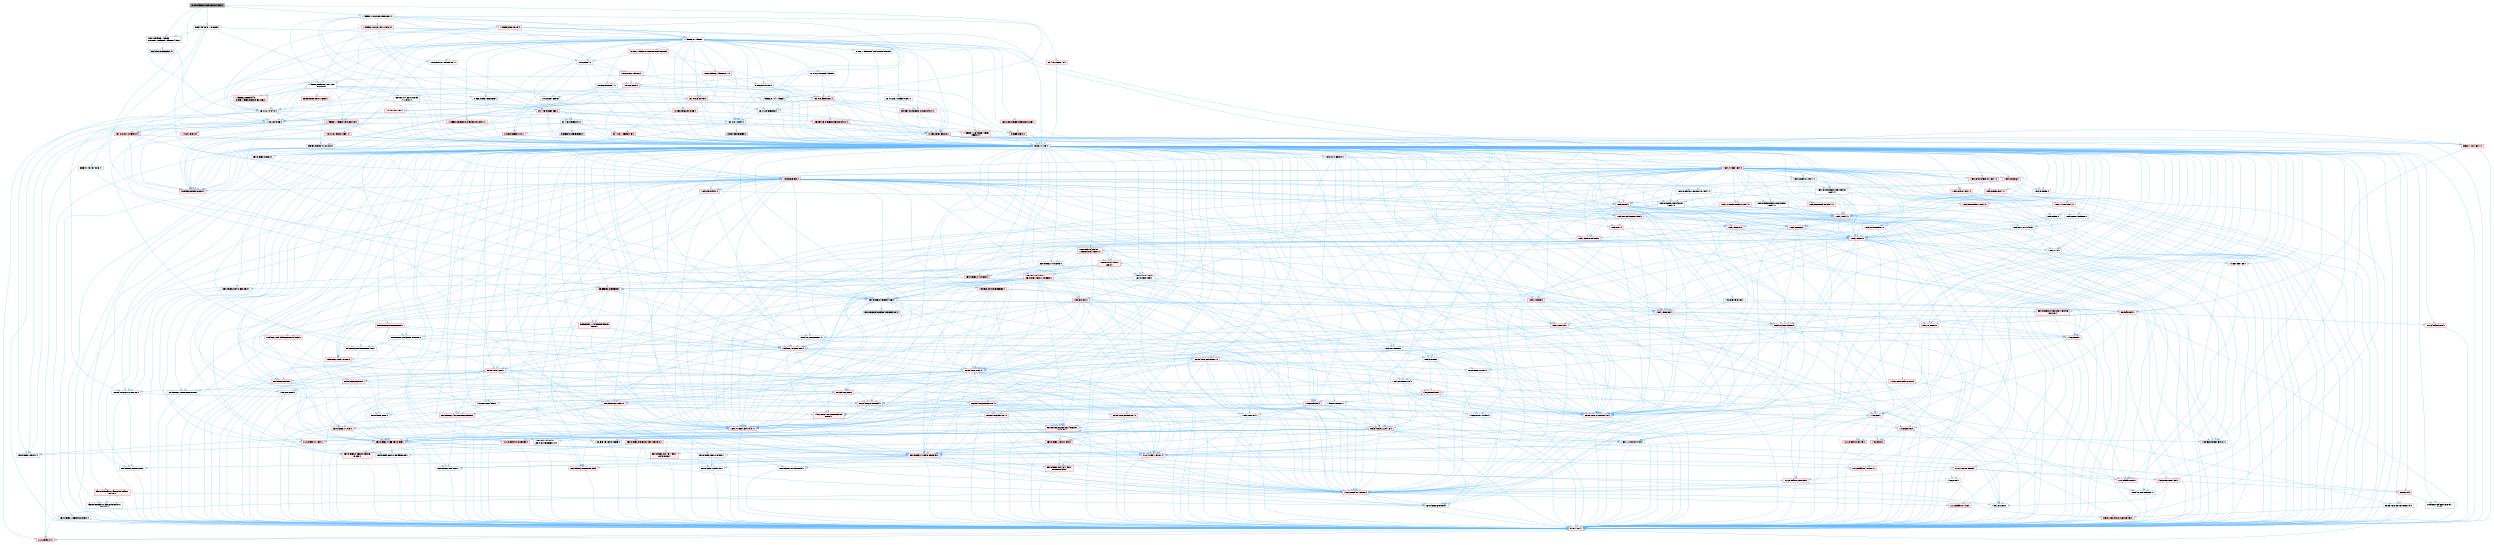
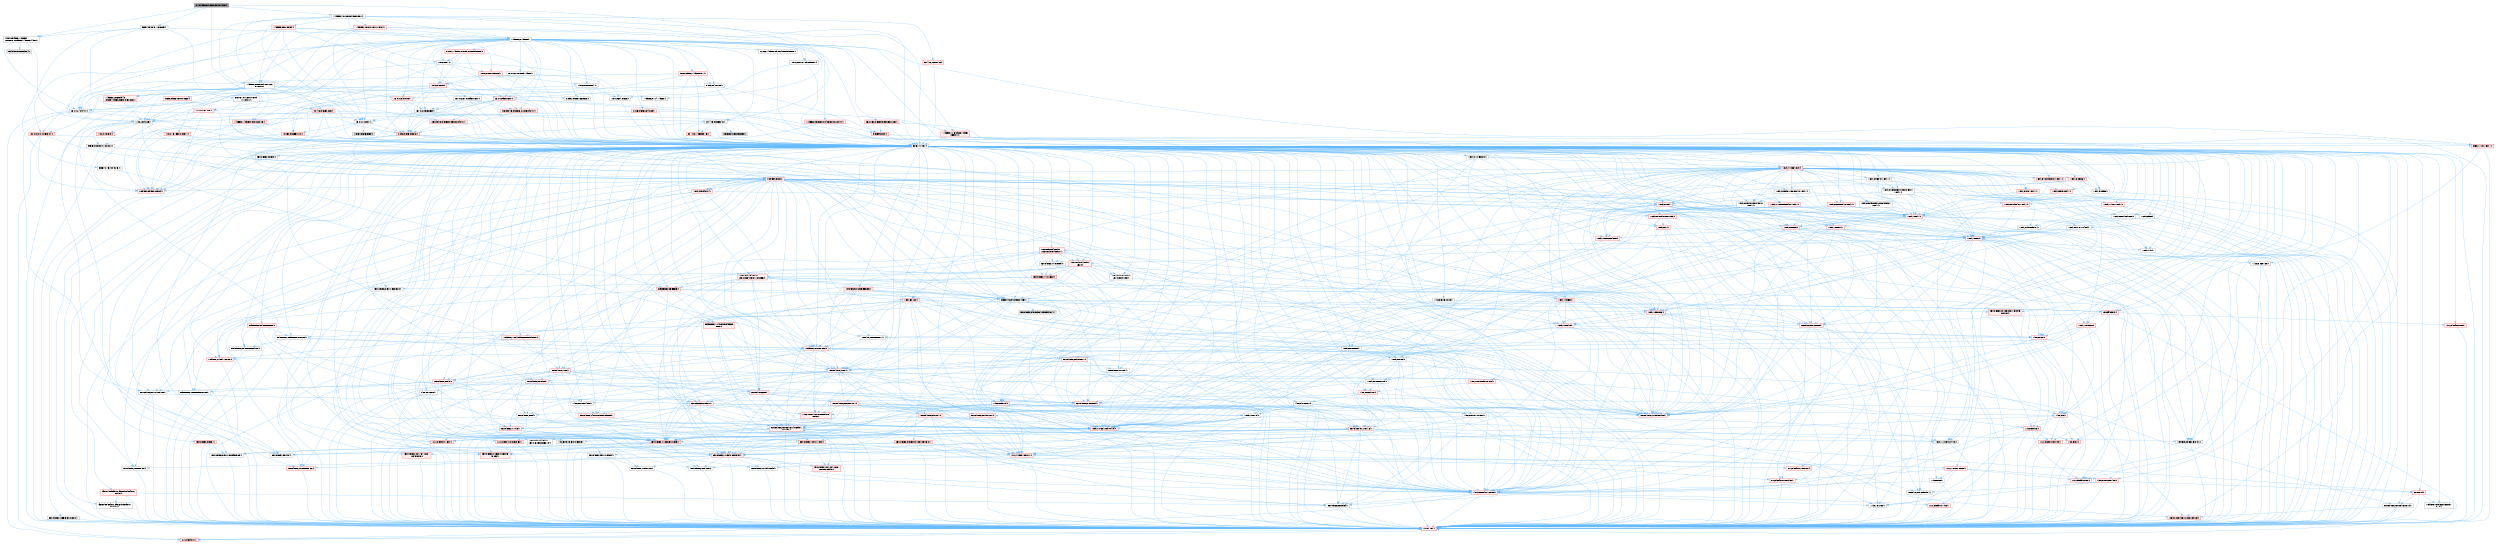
(882, 300) -> (1014, 300)
none -> (206, 442)
